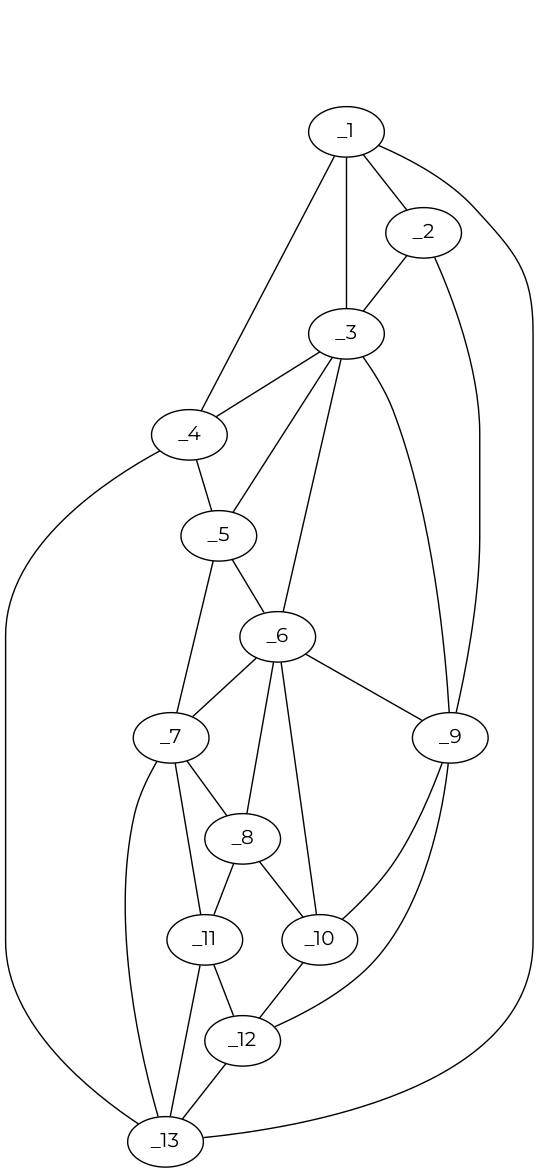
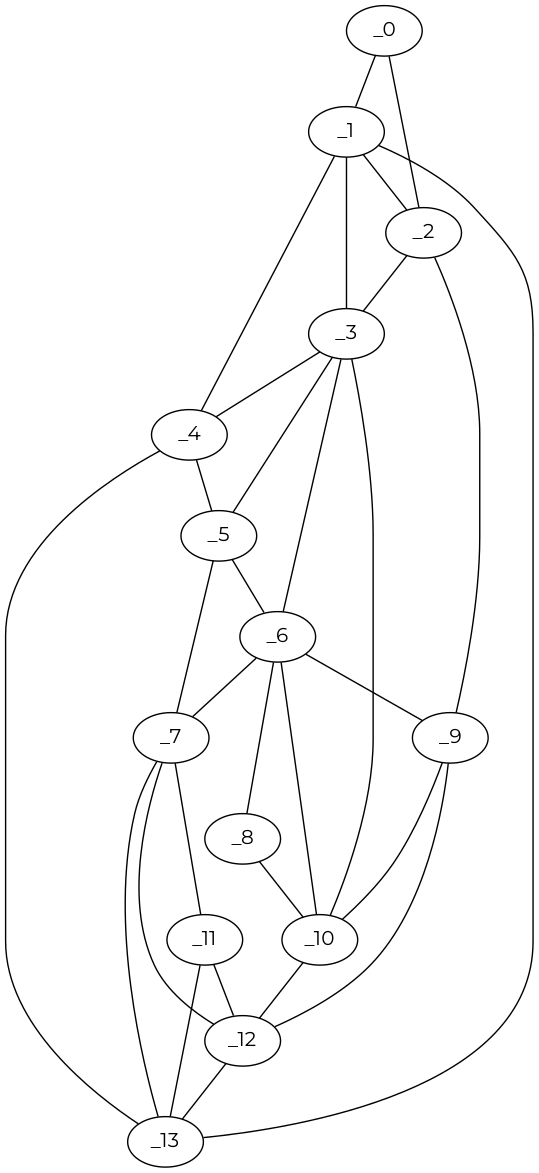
none -> (384, 31)
(426, 529) -> (373, 639)
(207, 788) -> (140, 906)
(224, 889) -> none
